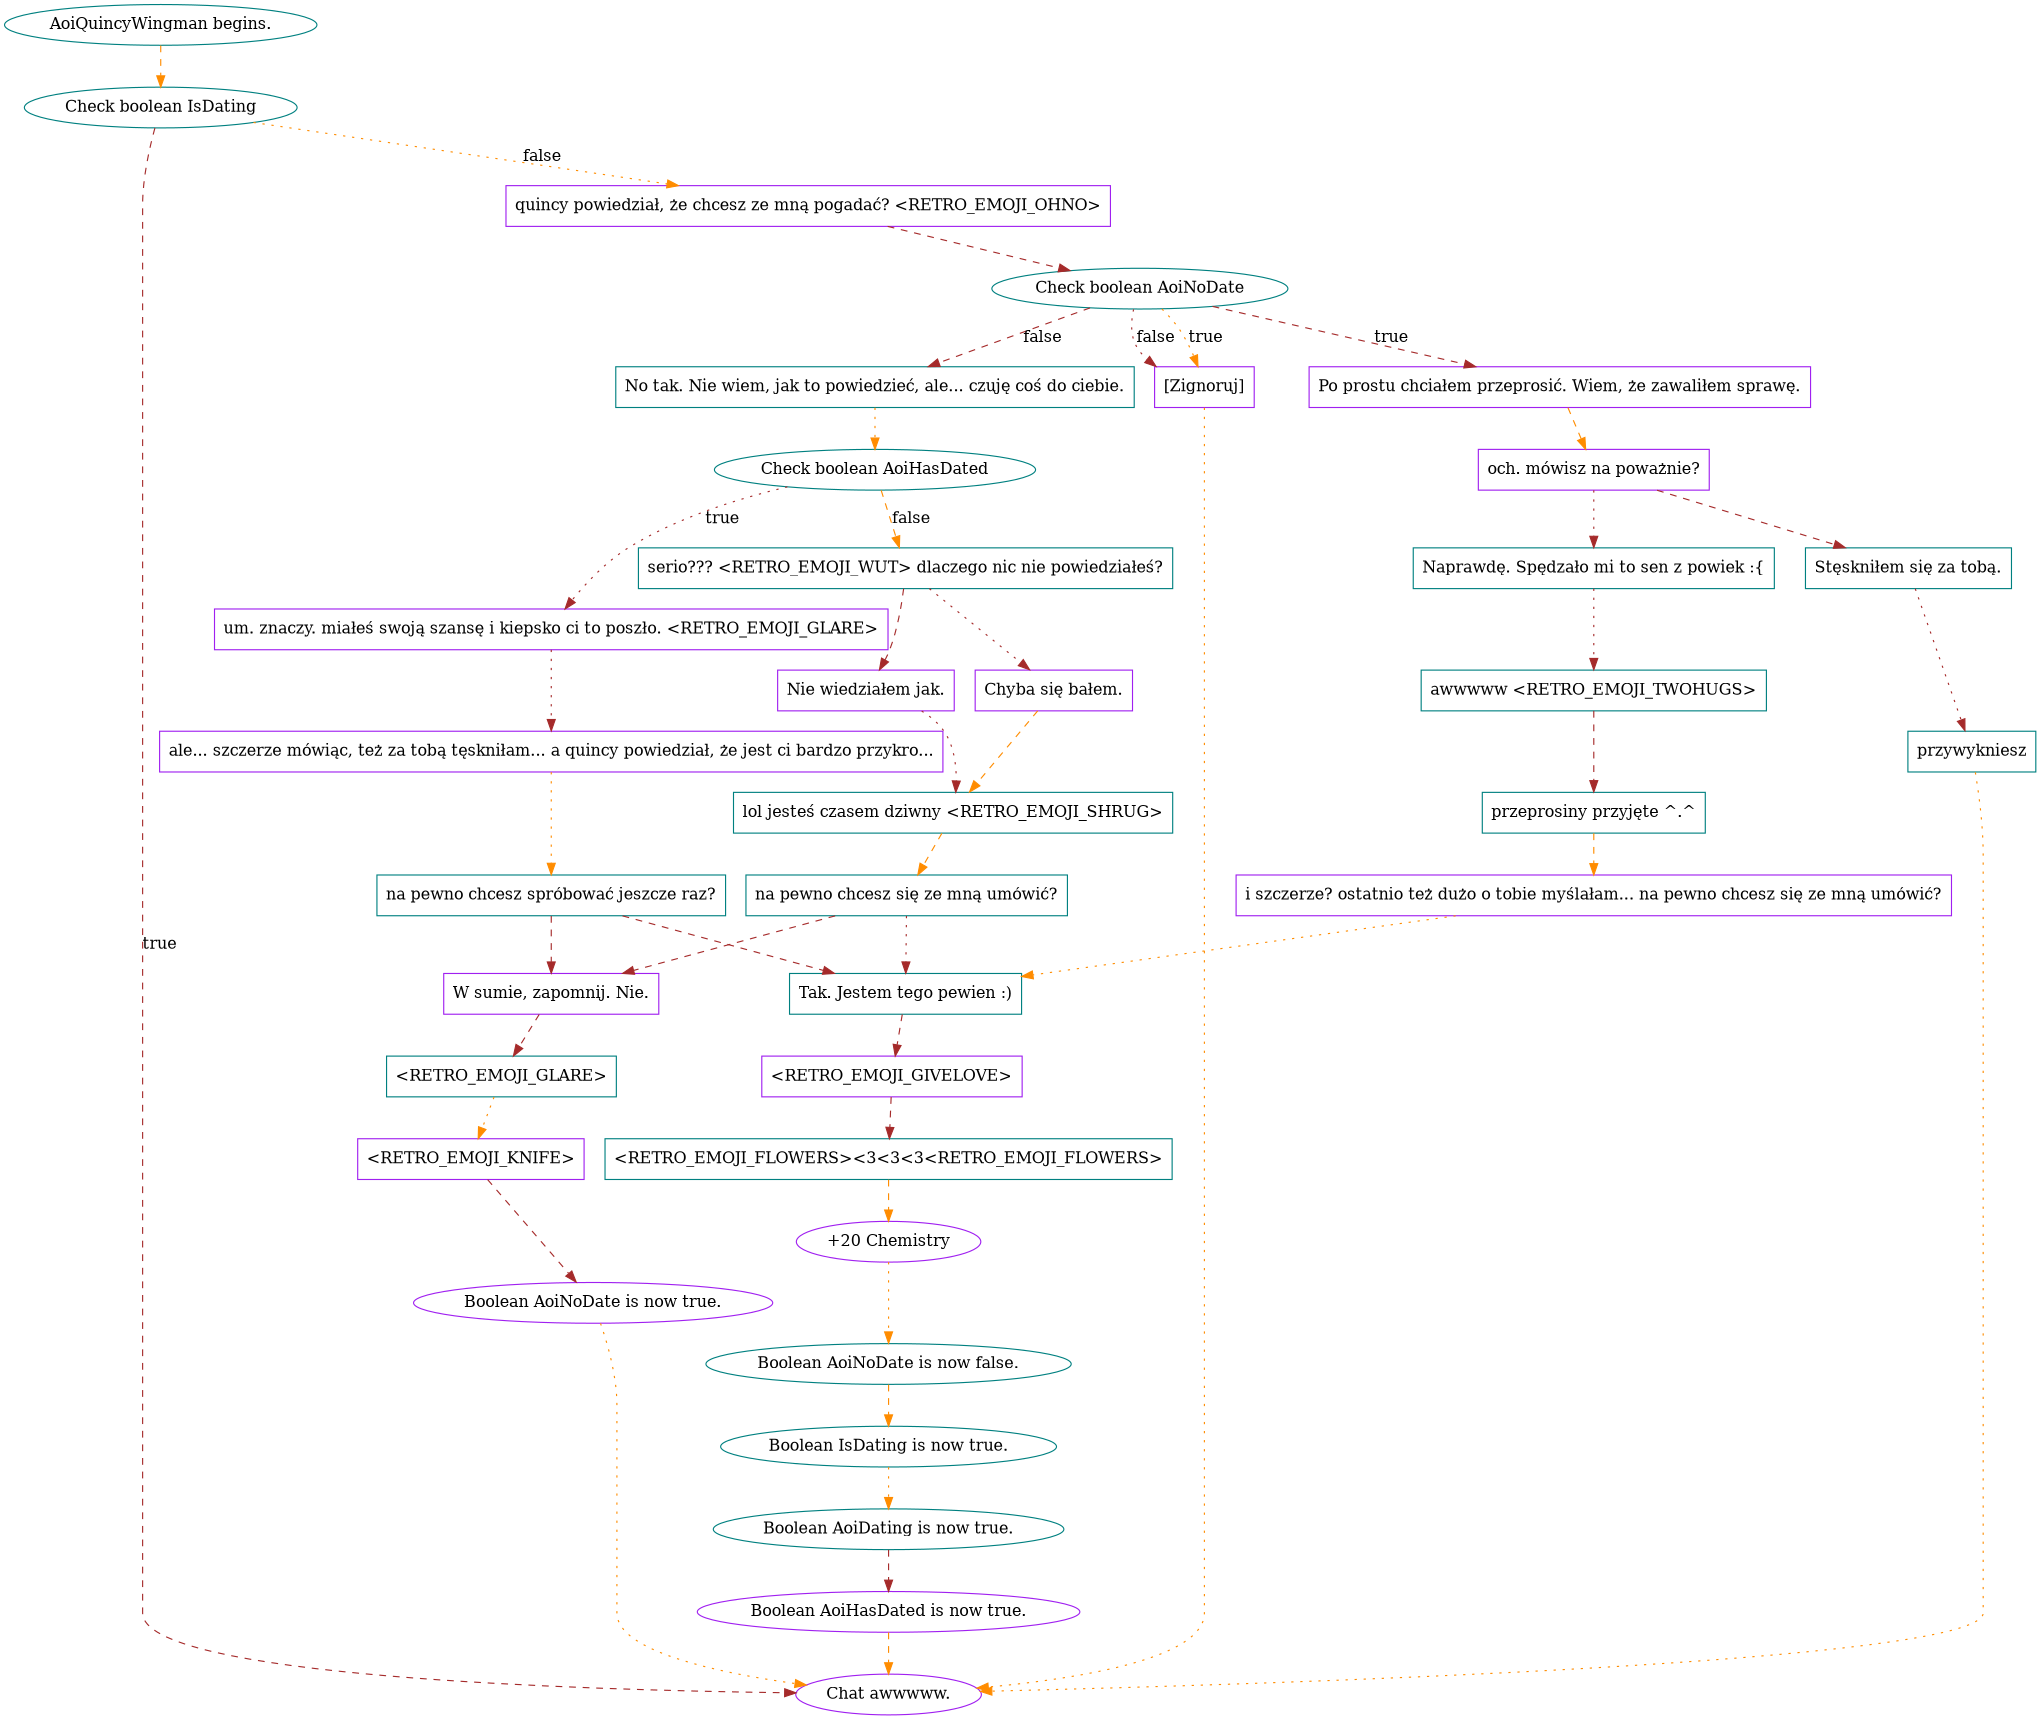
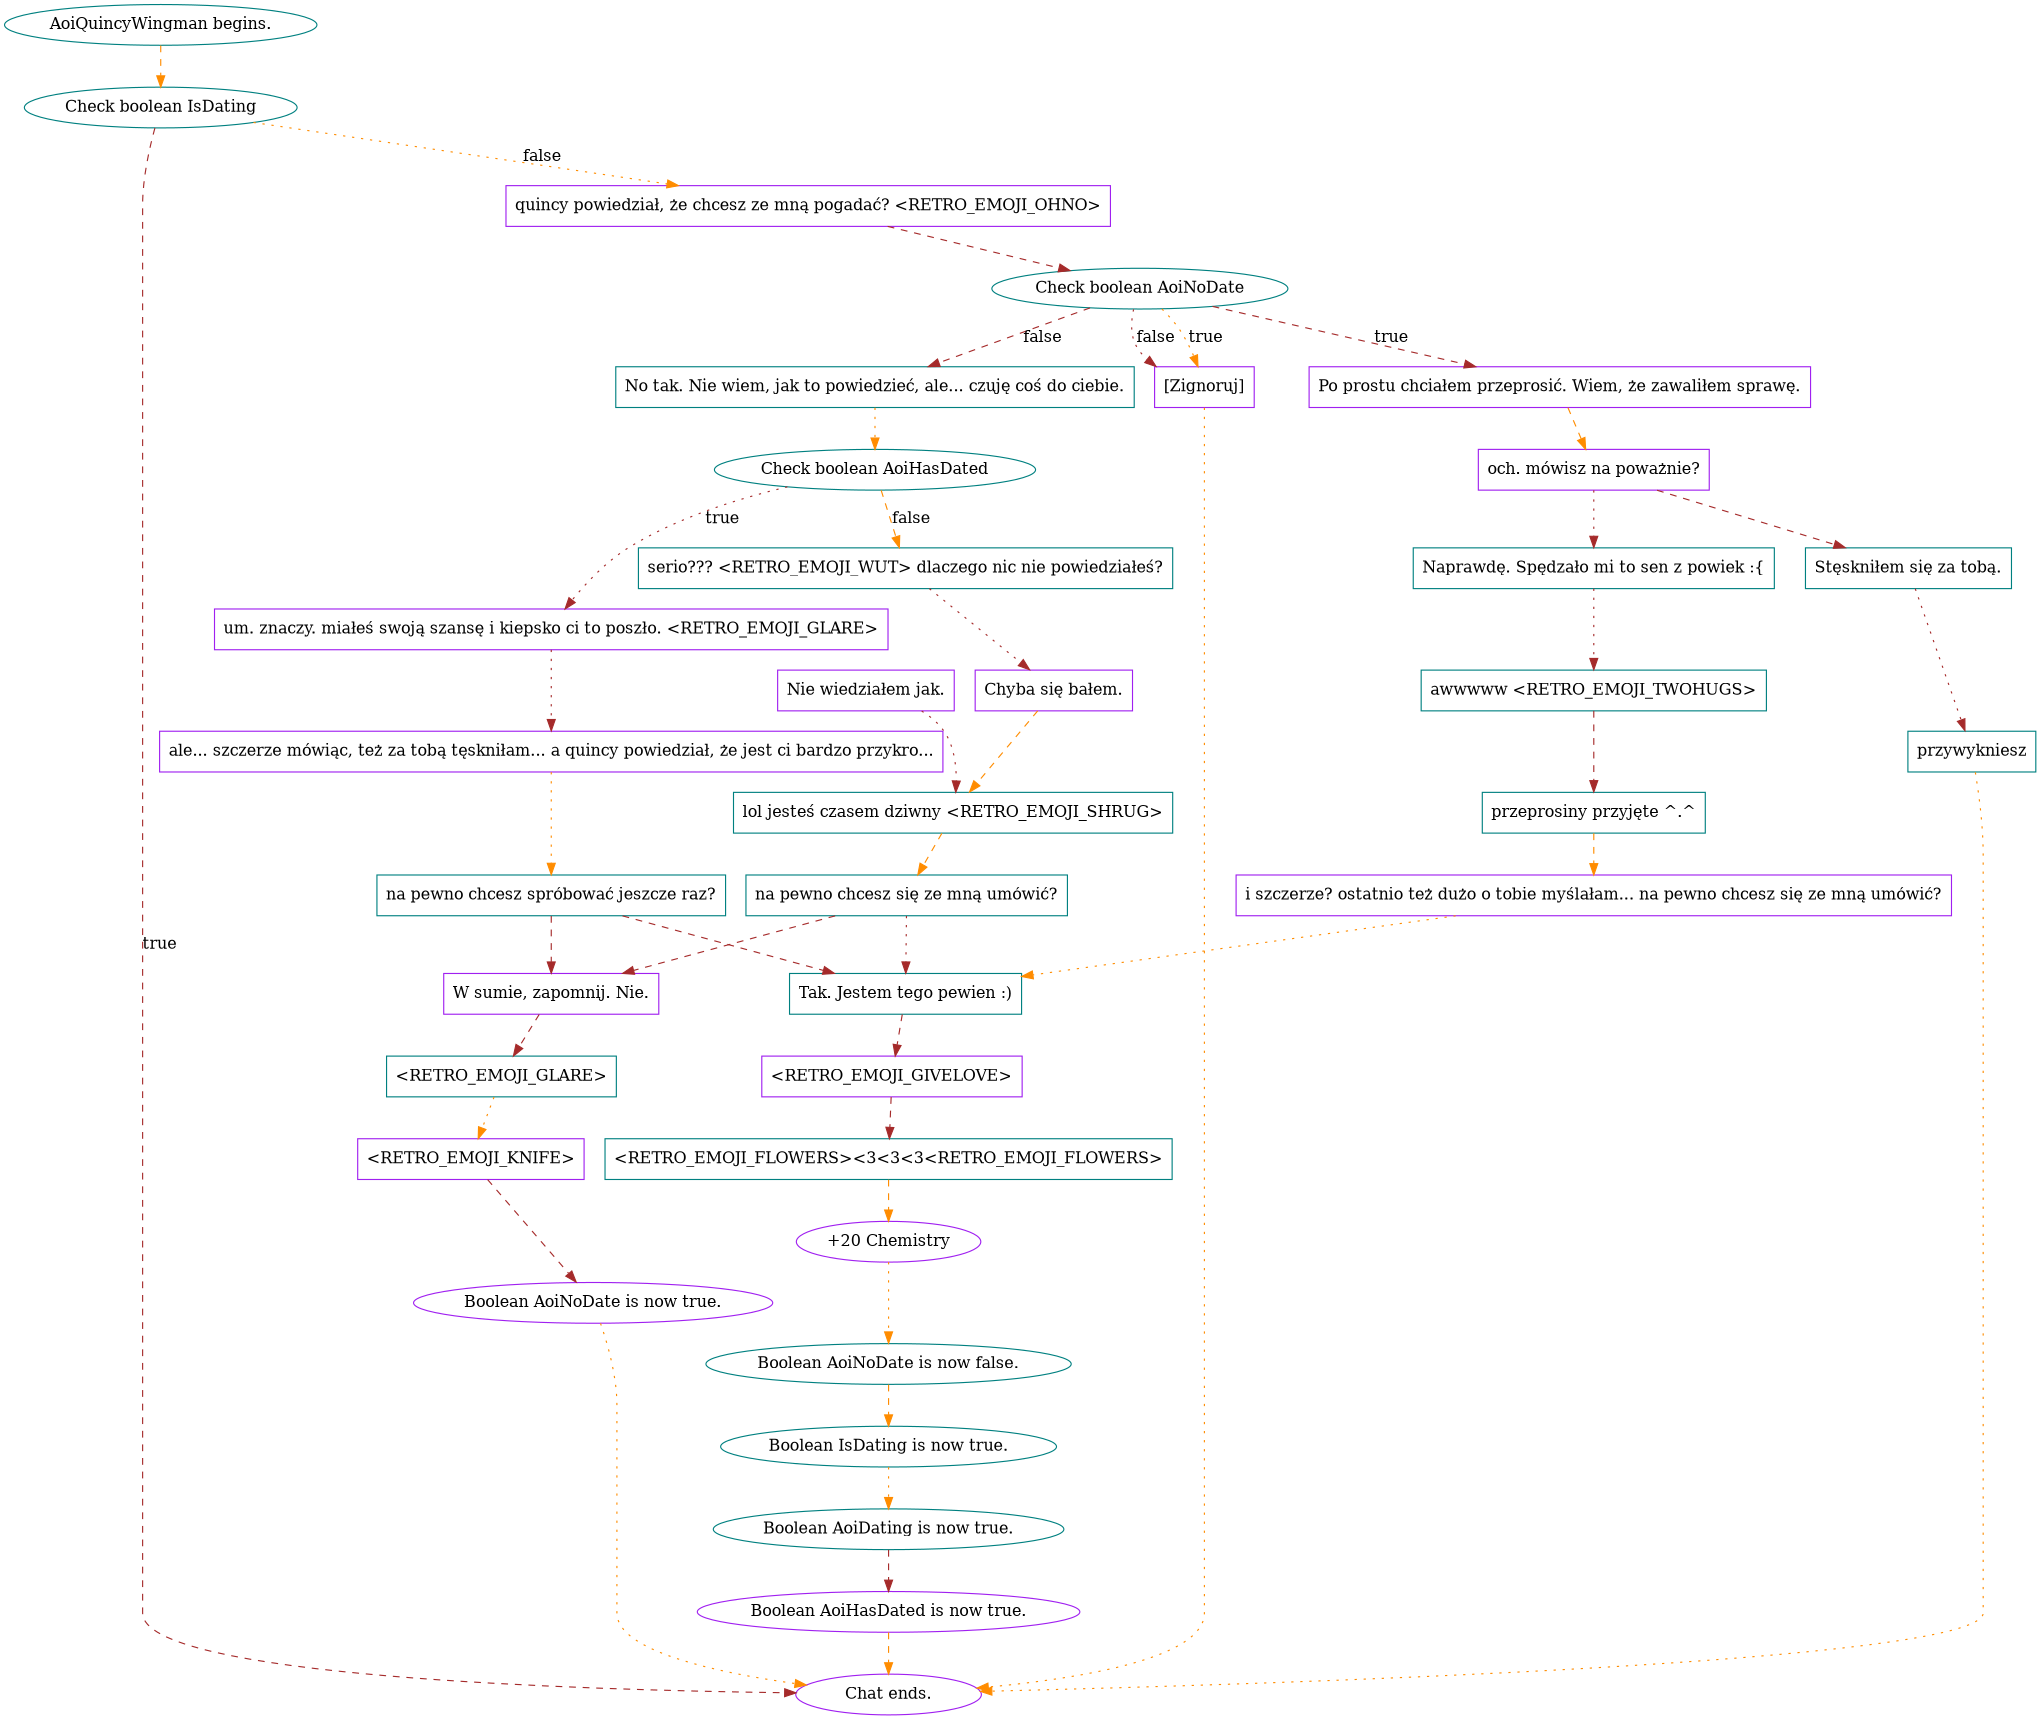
(897, 625) -> none
(889, 1695) -> (889, 1695)
